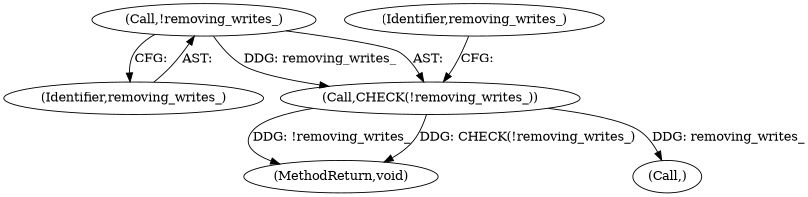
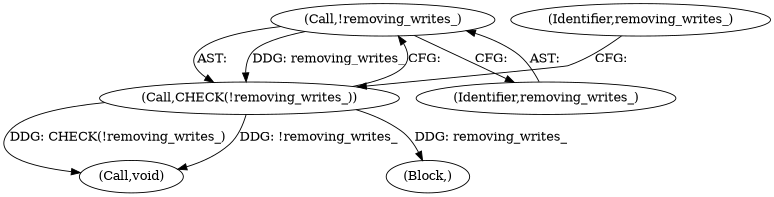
none -> (391, 75)
(341, 177) -> (131, 177)
(667, 177) -> (428, 177)
